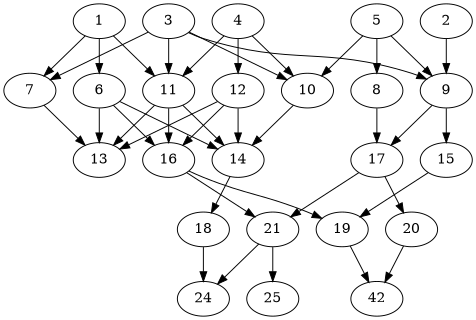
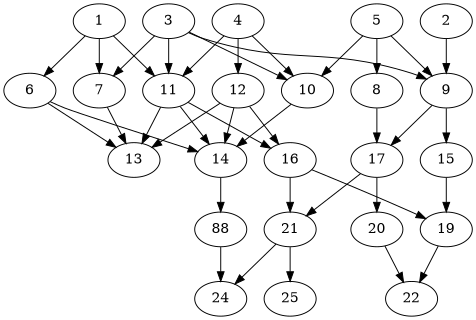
(130, 121) -> none
(203, 229) -> (221, 229)
(377, 299) -> (412, 299)
